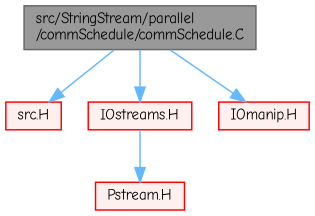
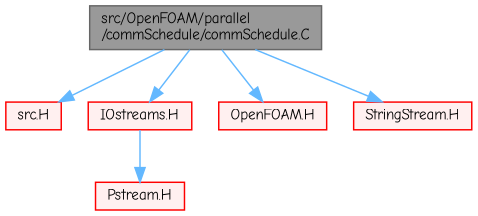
(140, 28) -> (206, 28)
(264, 116) -> (273, 116)
none -> (413, 116)
